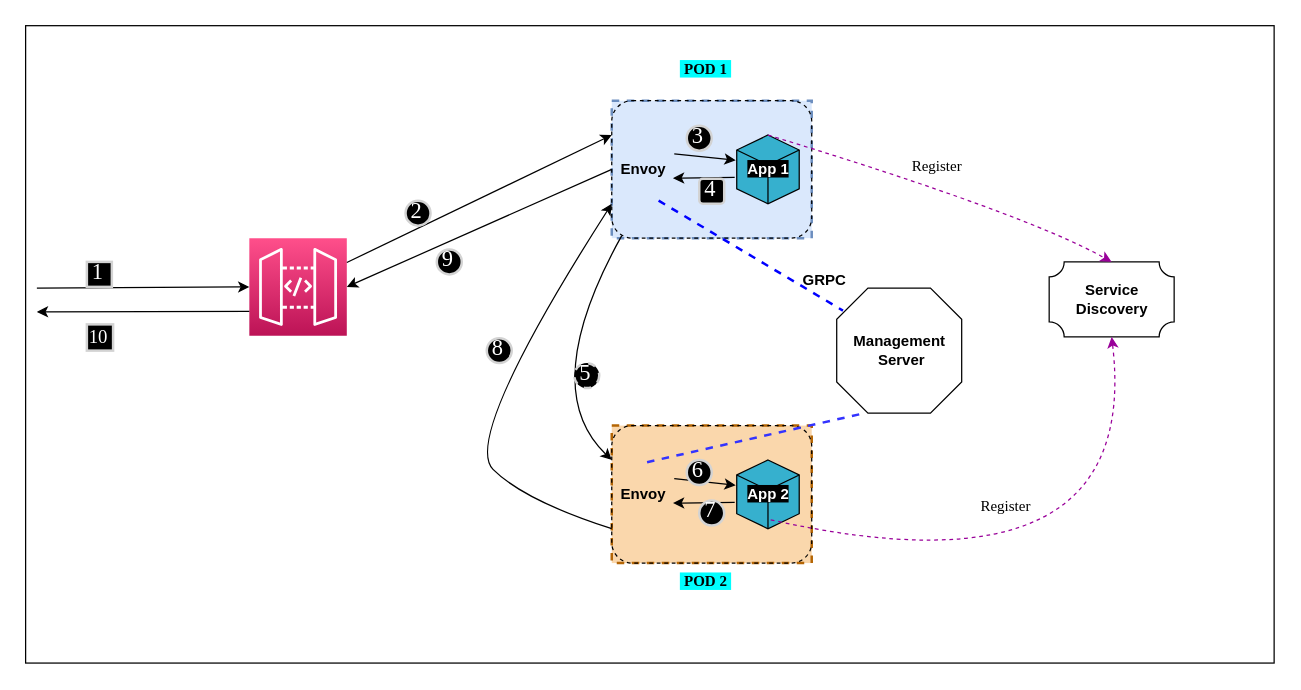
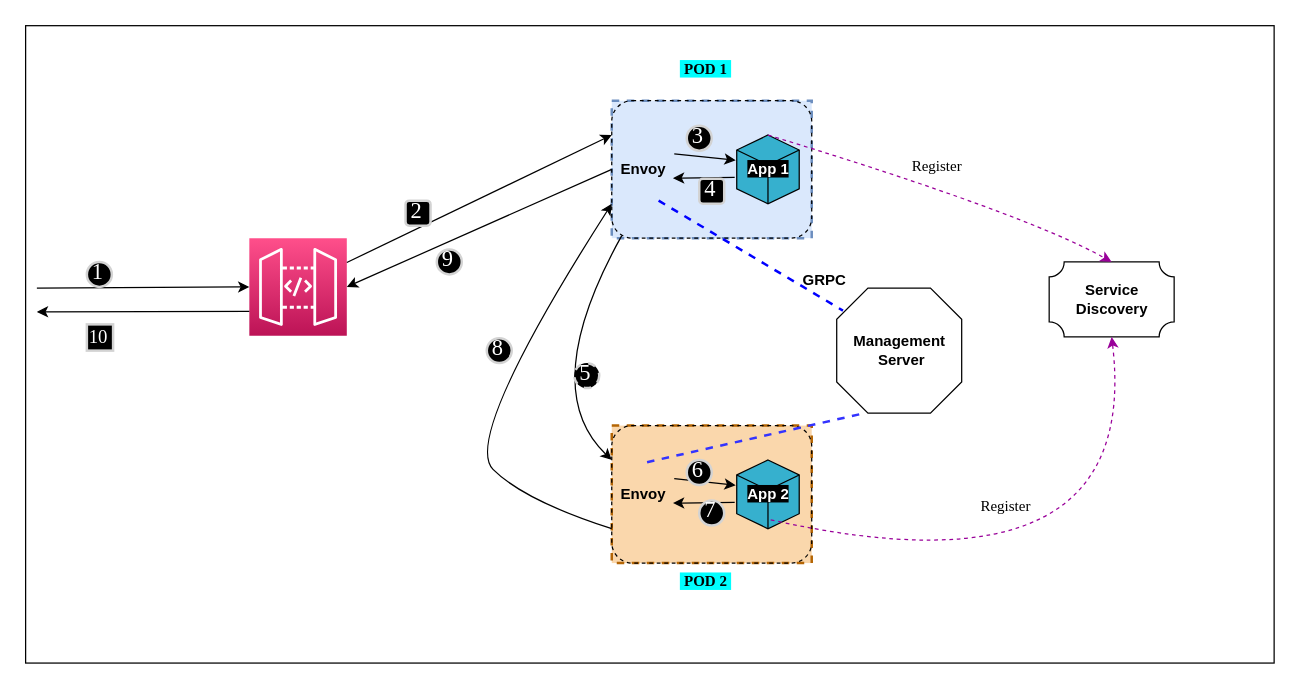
(418, 213) -> (418, 213)
(99, 274) -> (99, 274)
